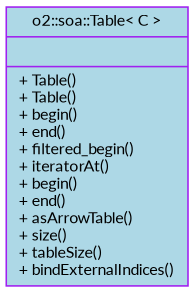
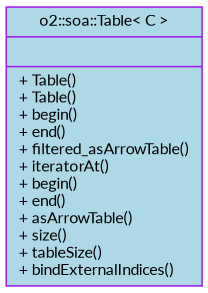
(77, 150) -> (104, 150)
